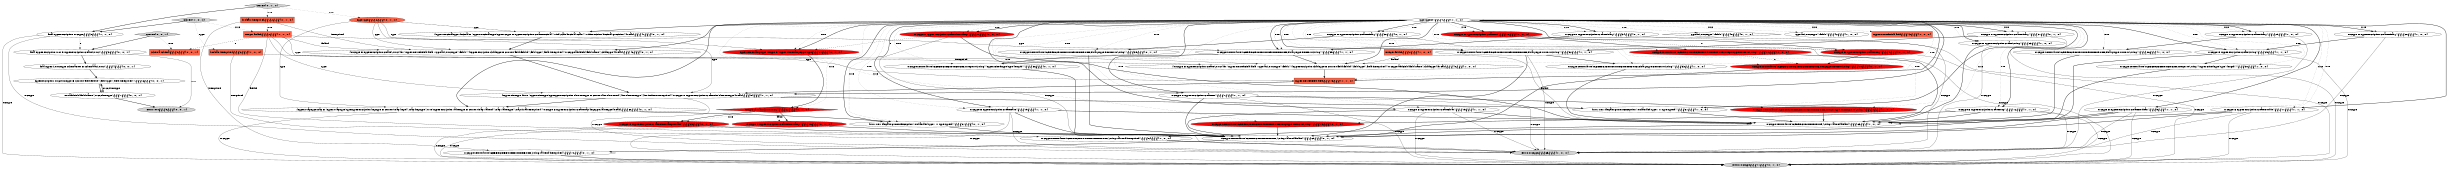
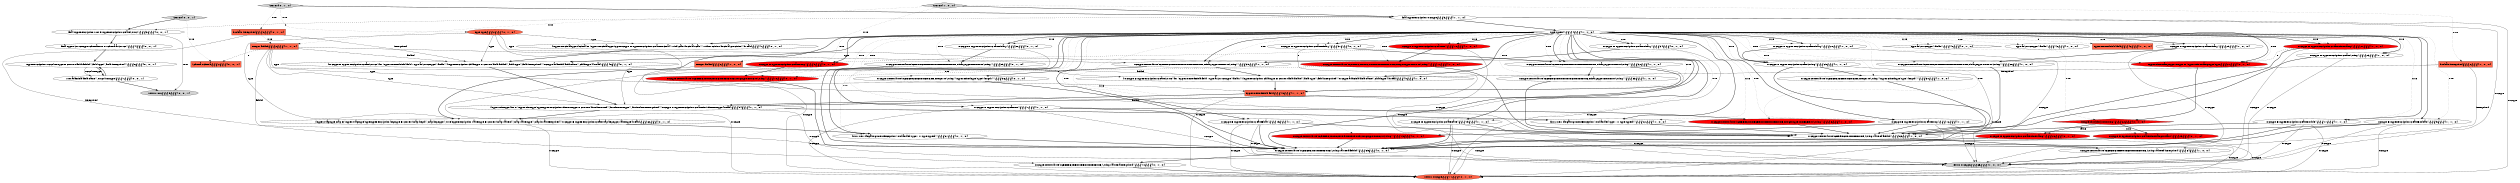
none -> (1505, 25)
(1814, 27) -> (2039, 39)
(202, 34) -> (2455, 32)
none -> (845, 36)
(1756, 165) -> (1448, 177)
